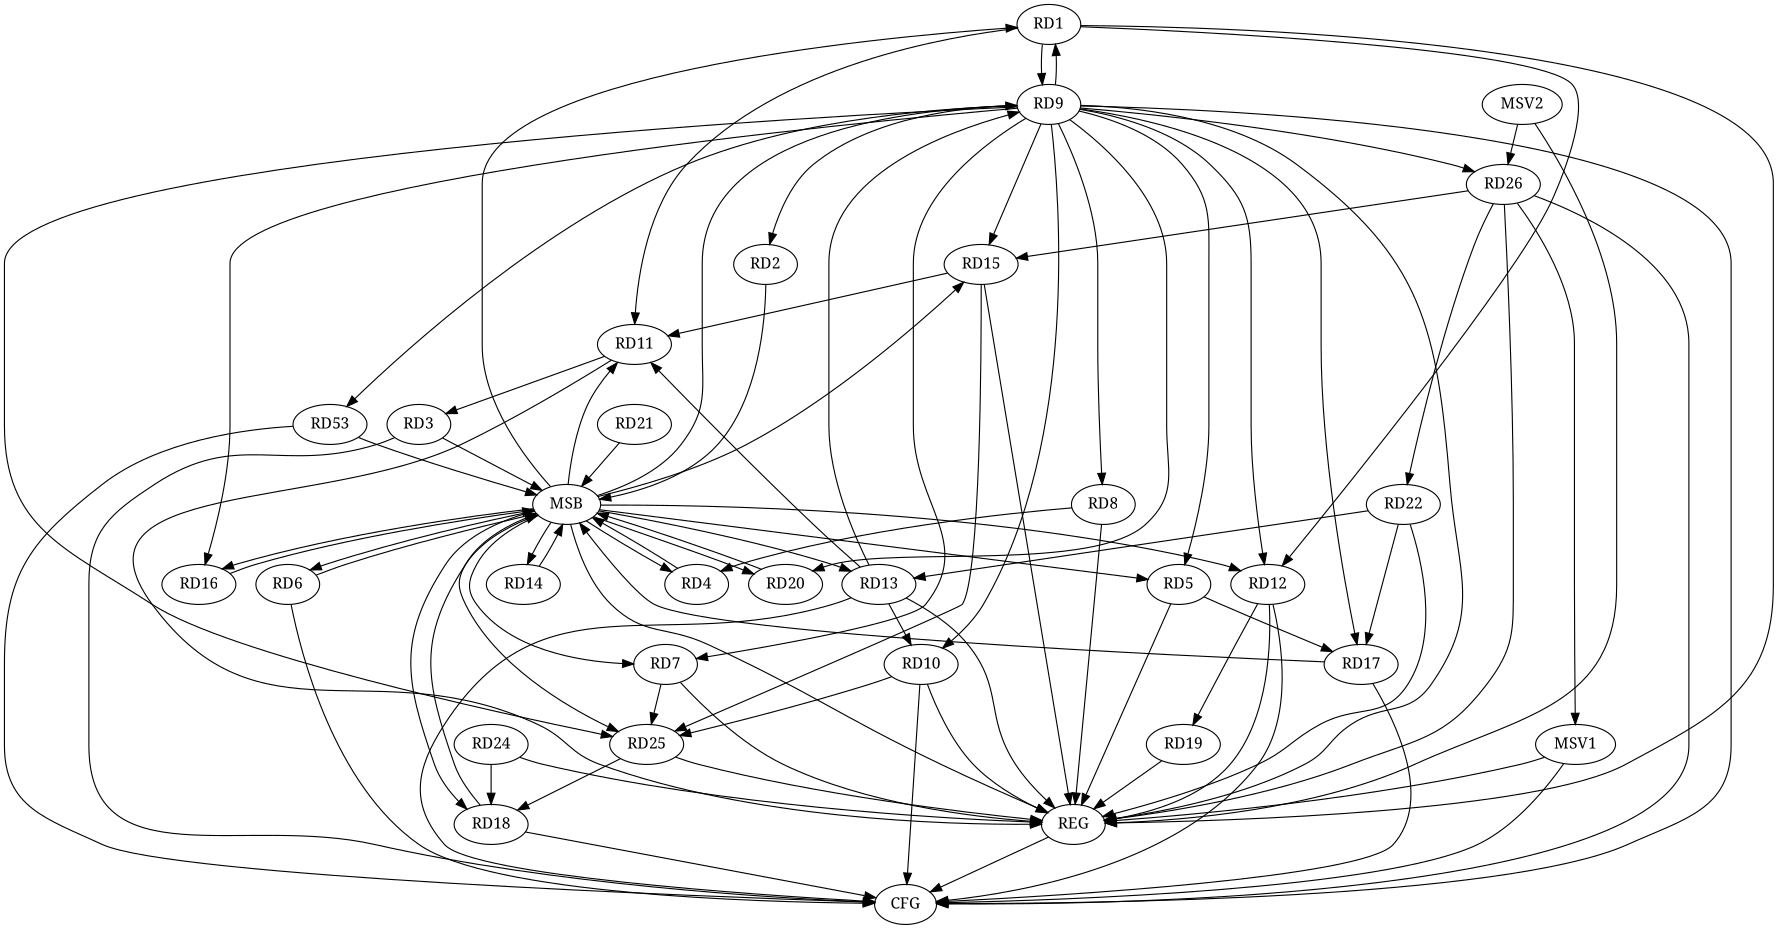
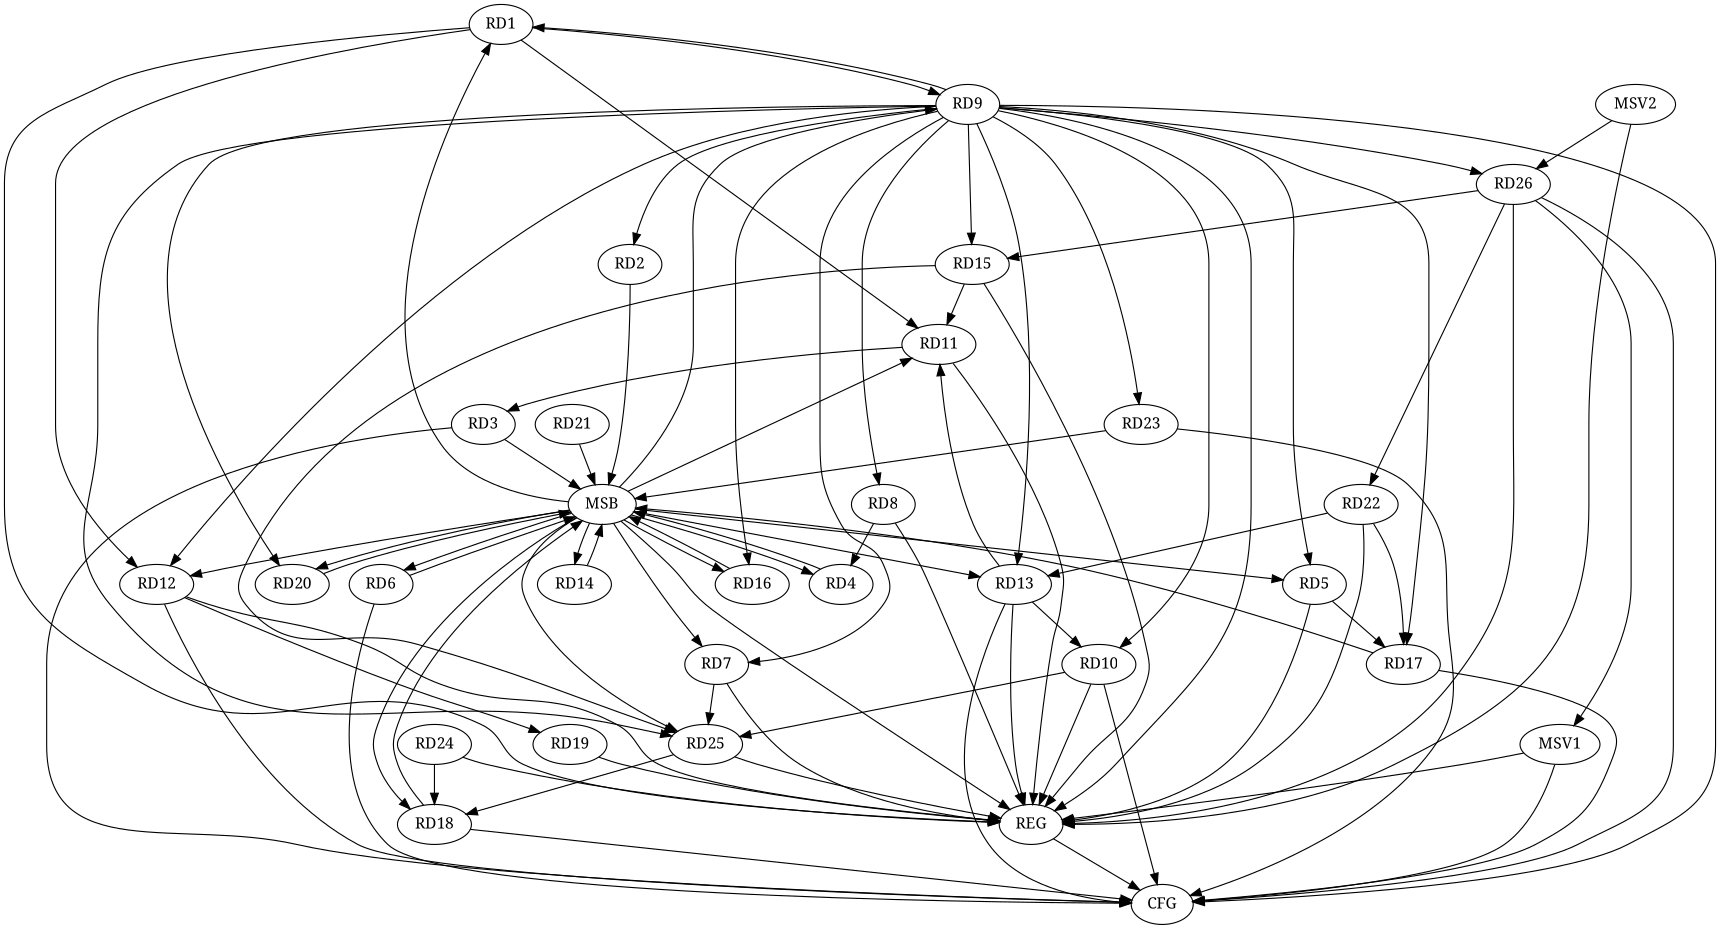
(829, 307) -> (1028, 335)
(791, 419) -> none
(330, 424) -> (1141, 424)
